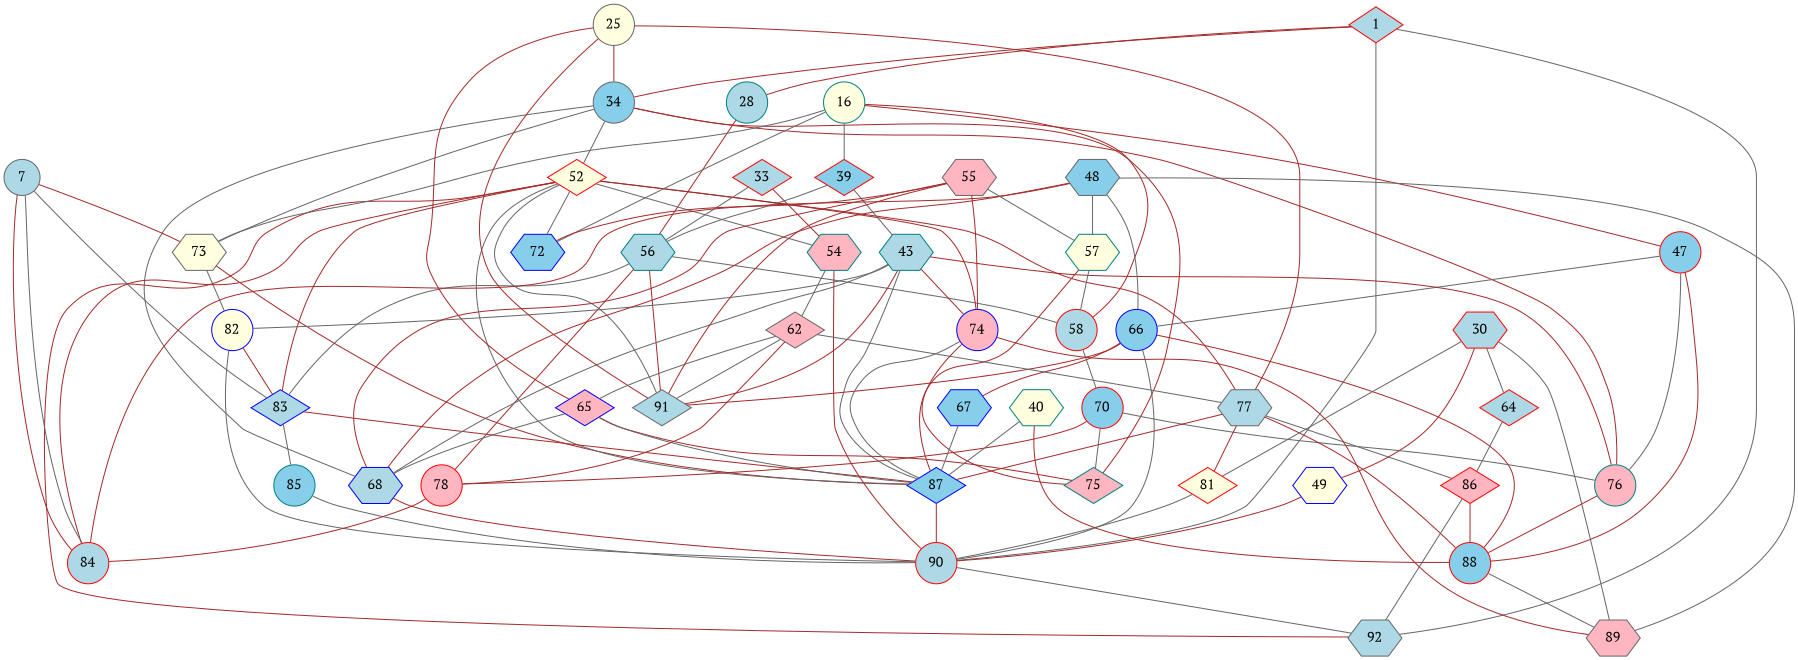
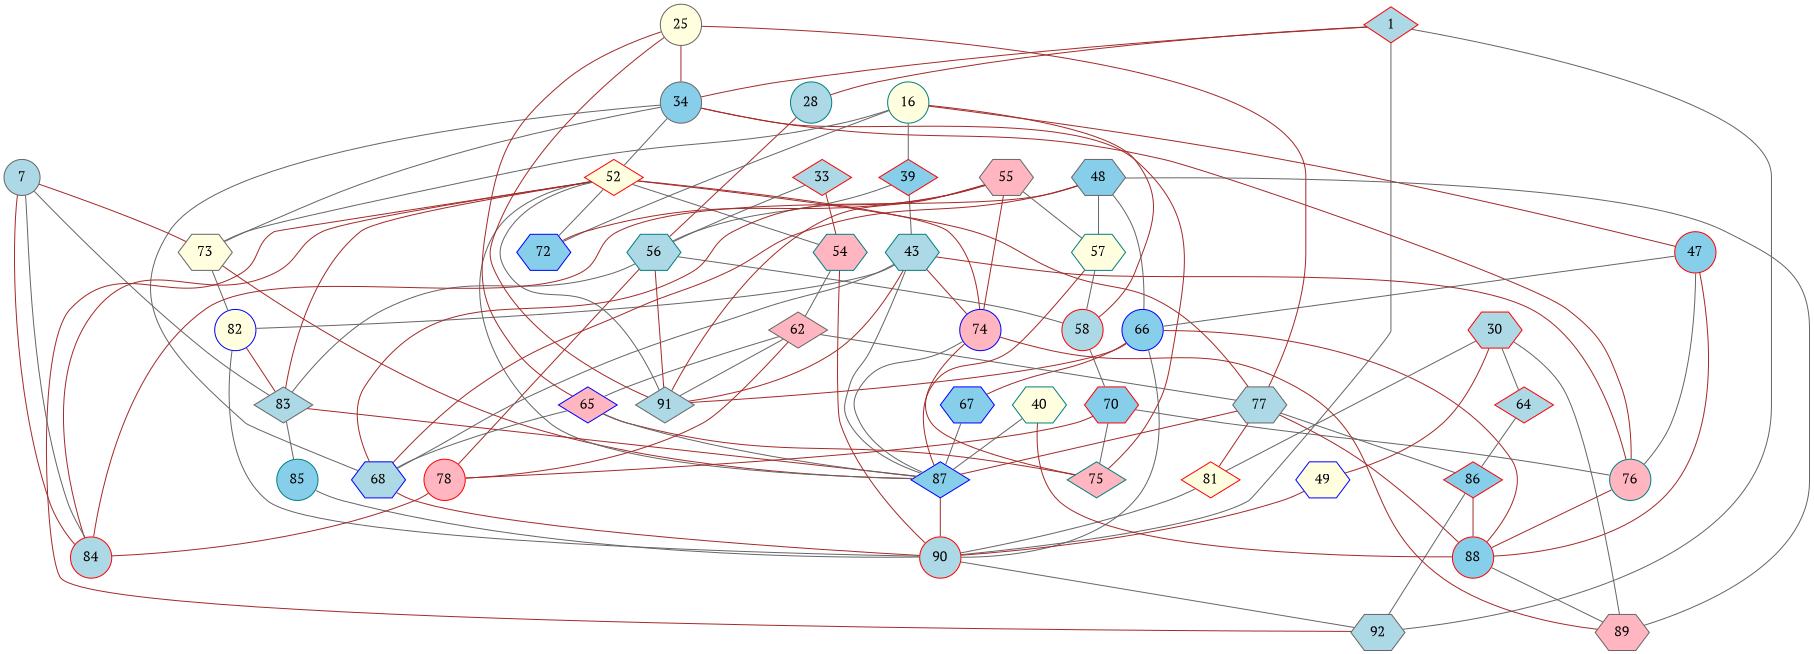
(280, 408) -> (283, 405)
(1103, 408) -> (1112, 405)
(1470, 485) -> (1473, 480)
